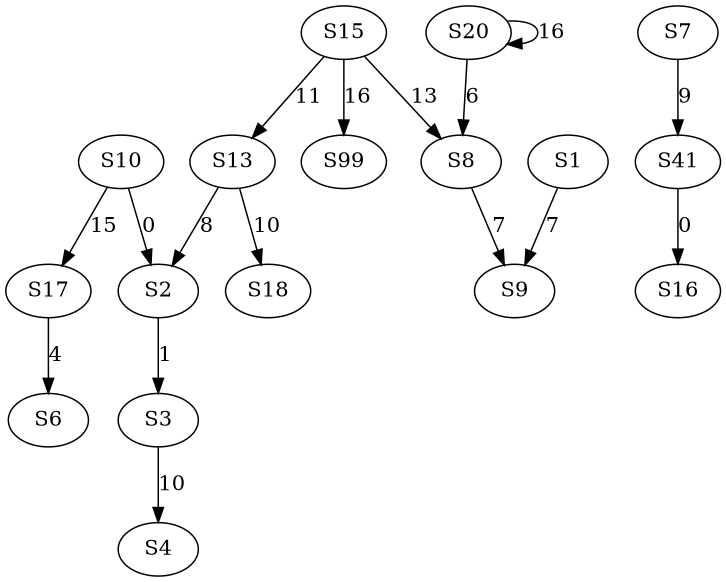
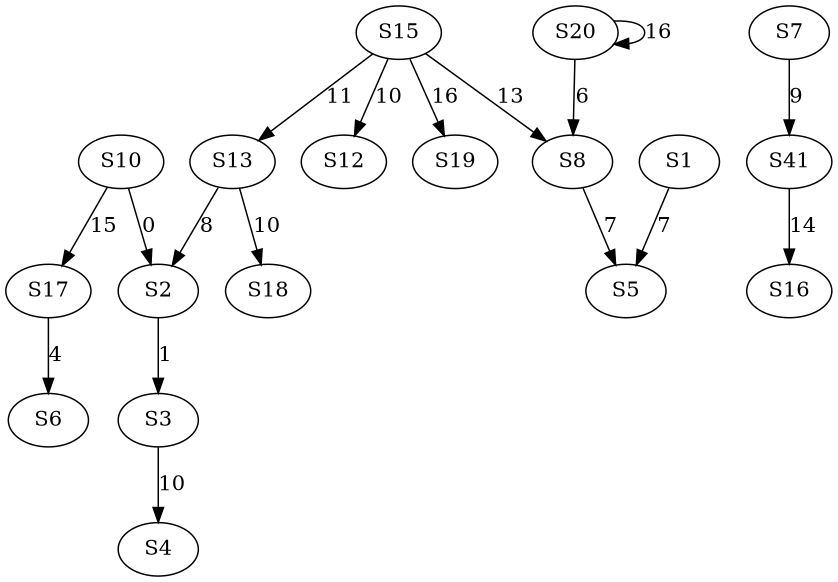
none -> (344, 162)
(344, 162) -> (455, 162)
(685, 226) -> (803, 226)
(515, 291) -> (626, 291)
